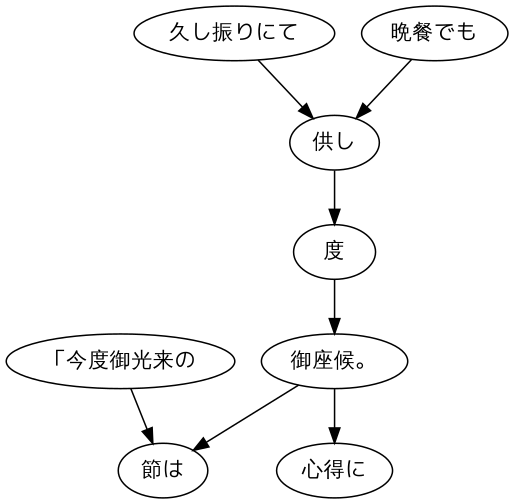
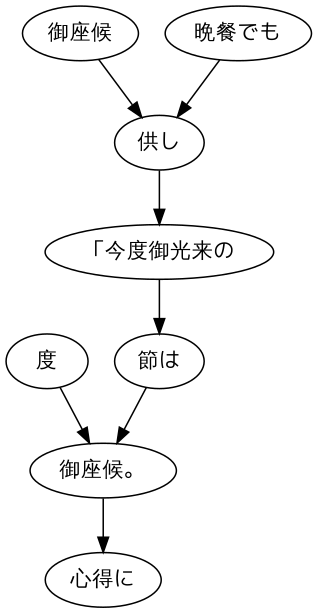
(234, 33) -> (80, 33)
(335, 190) -> (159, 190)
(253, 414) -> (135, 409)
